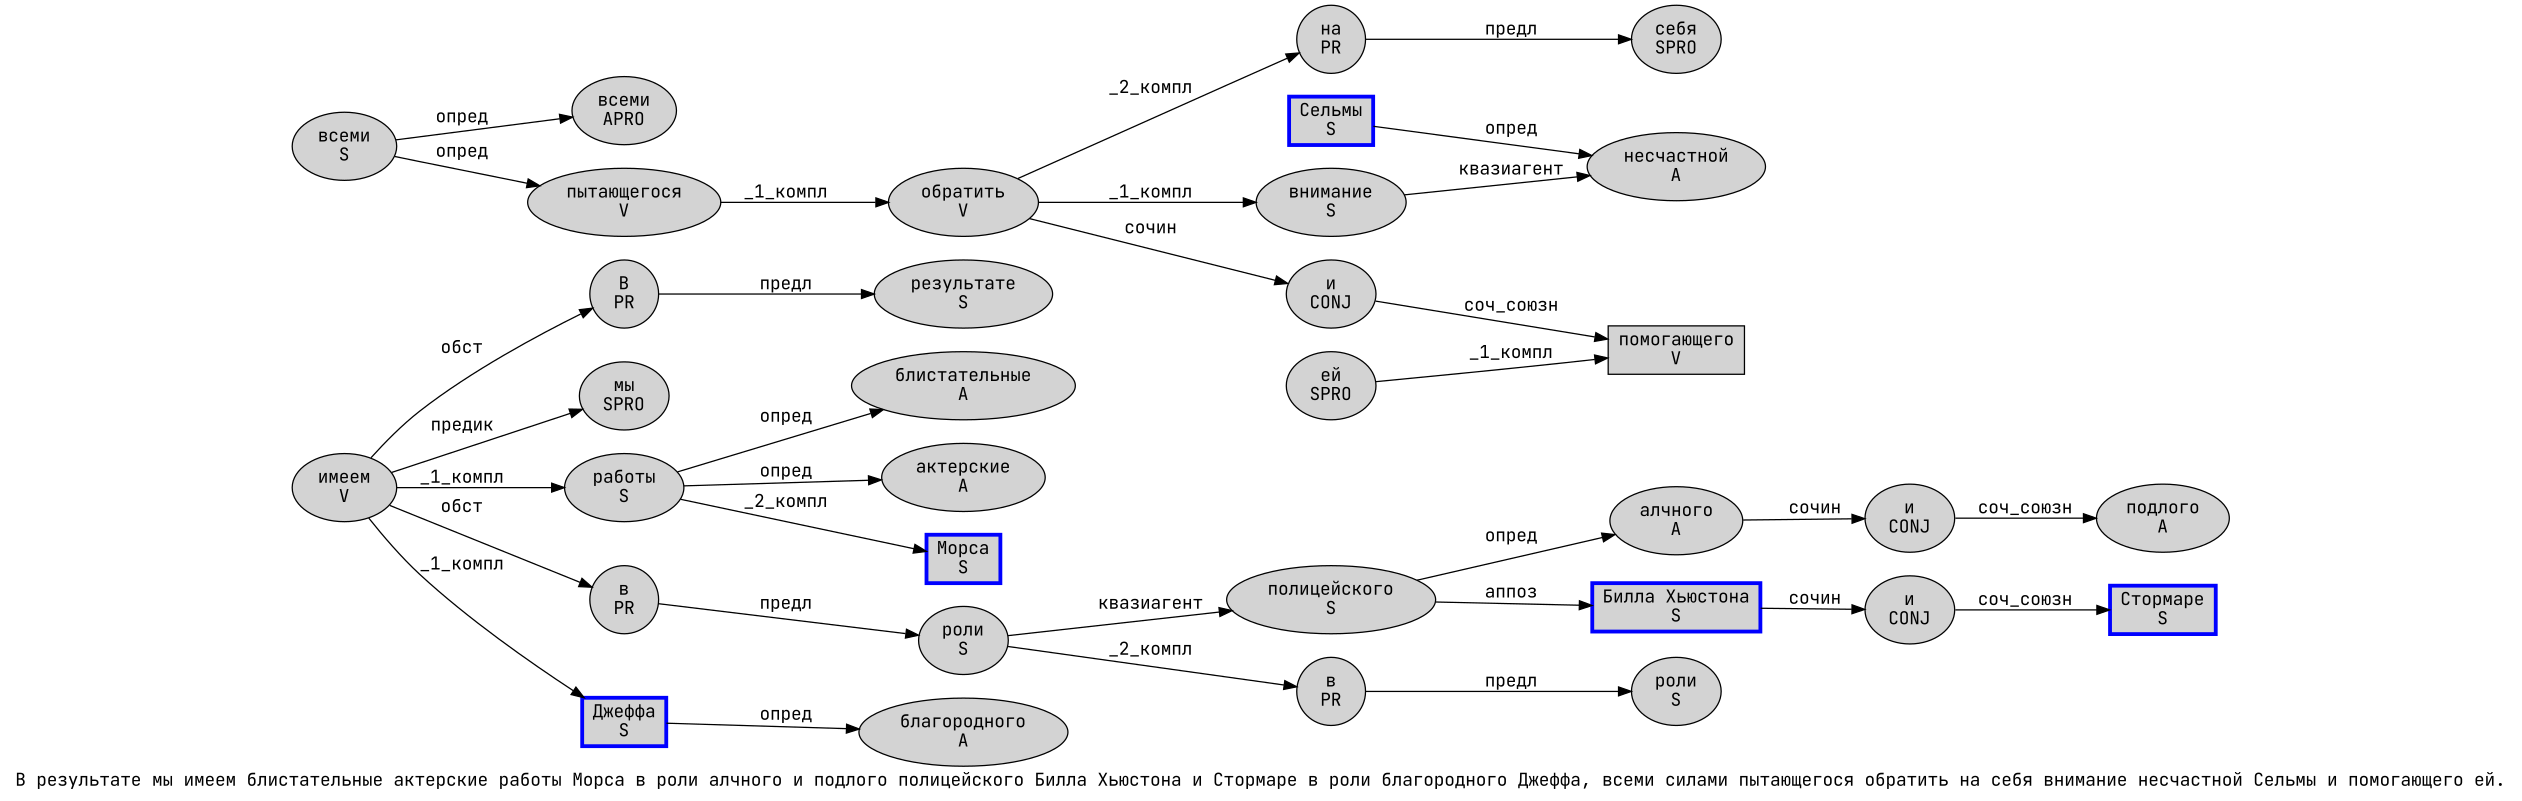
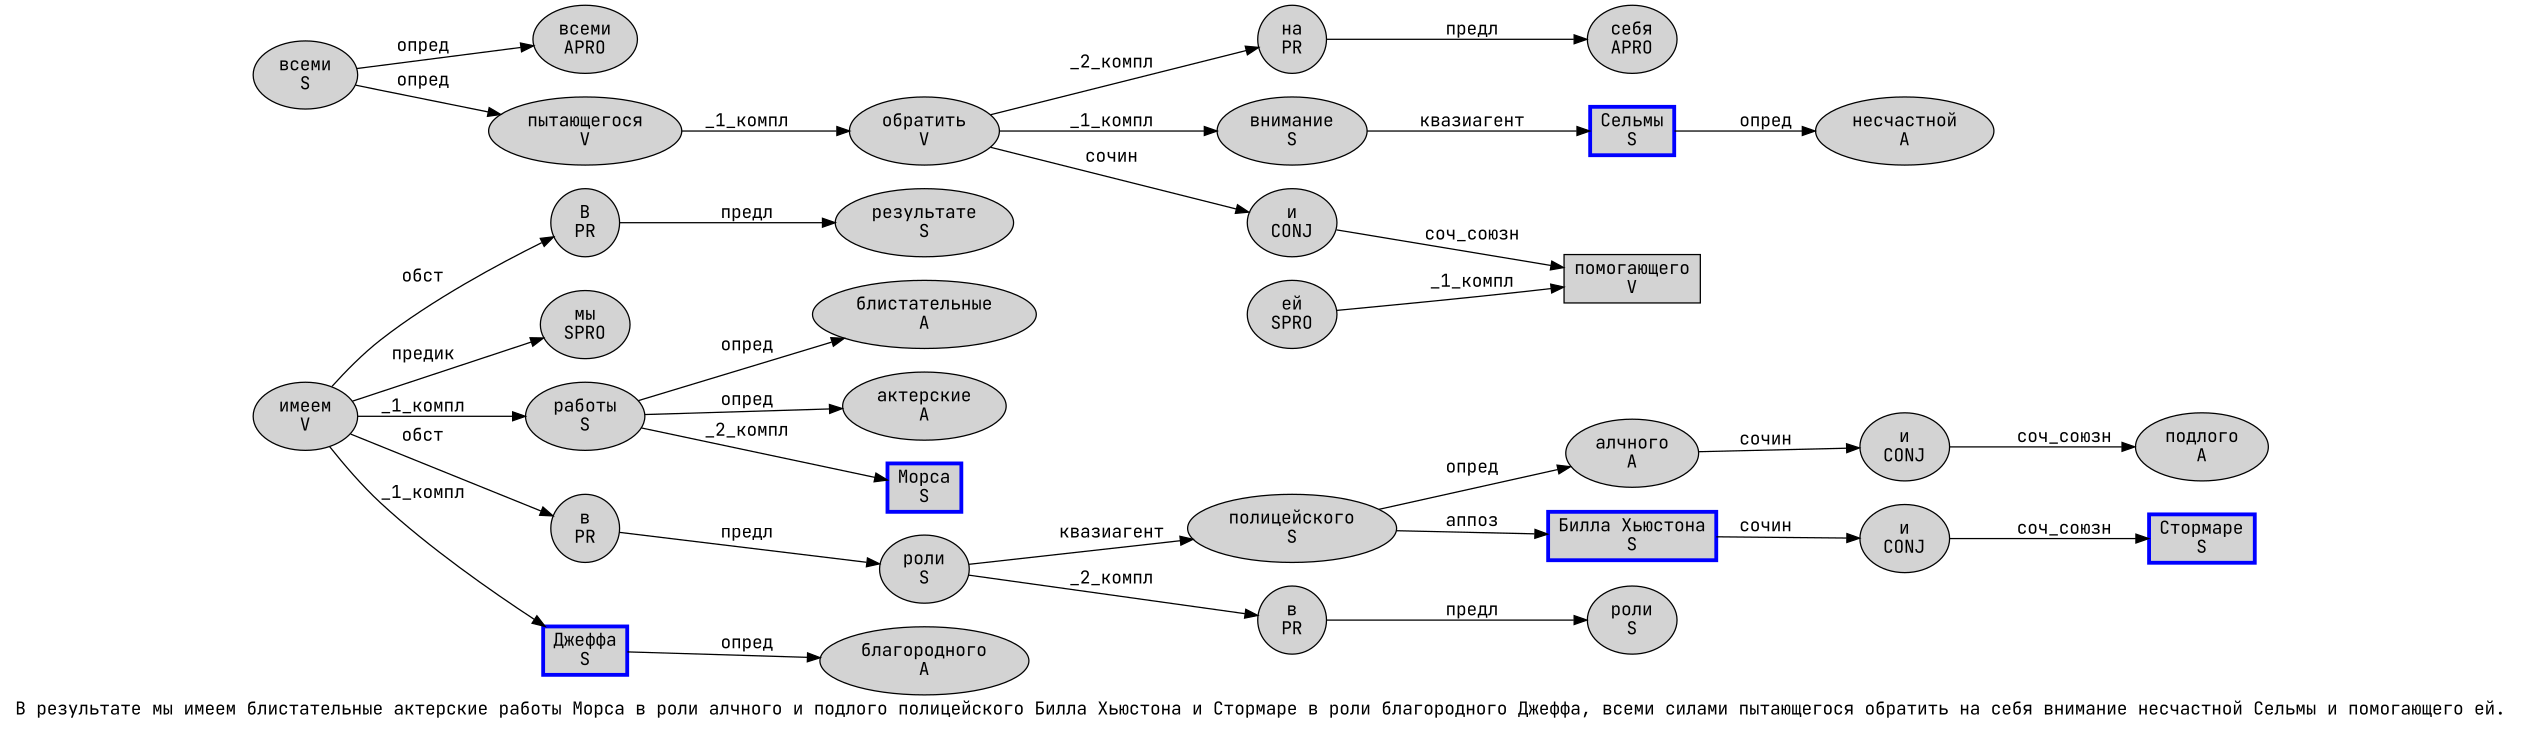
(1676, 39) -> (1632, 39)
(1491, 186) -> (1472, 131)
